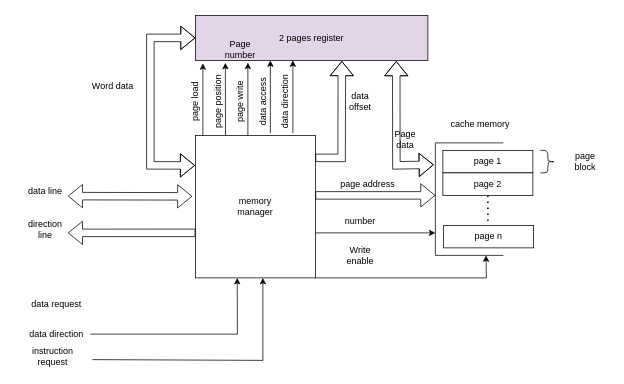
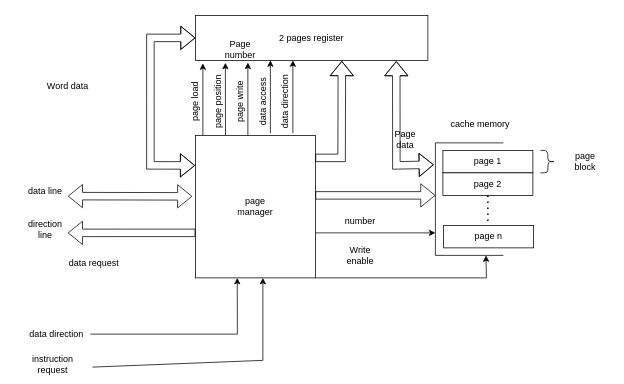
(312, 38) -> (312, 38)
(113, 87) -> (68, 87)
(360, 102) -> none
(368, 184) -> none
(255, 207) -> (255, 207)
(57, 304) -> (94, 263)
(53, 357) -> (53, 364)
